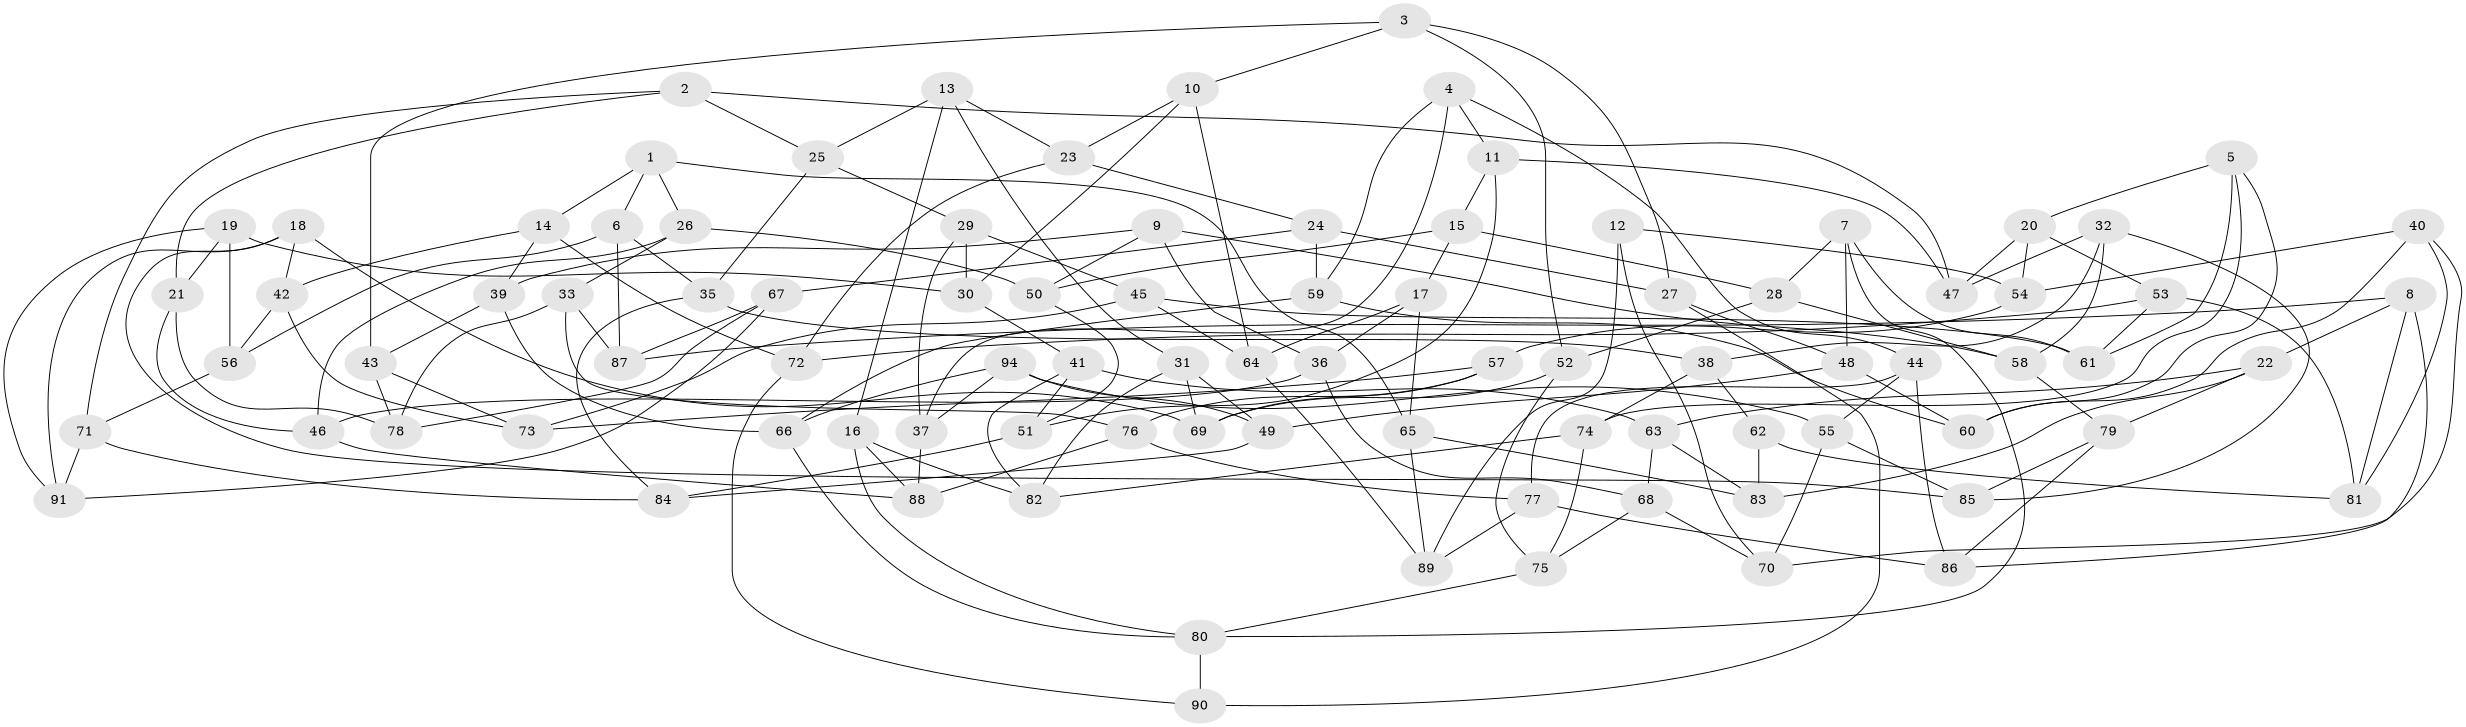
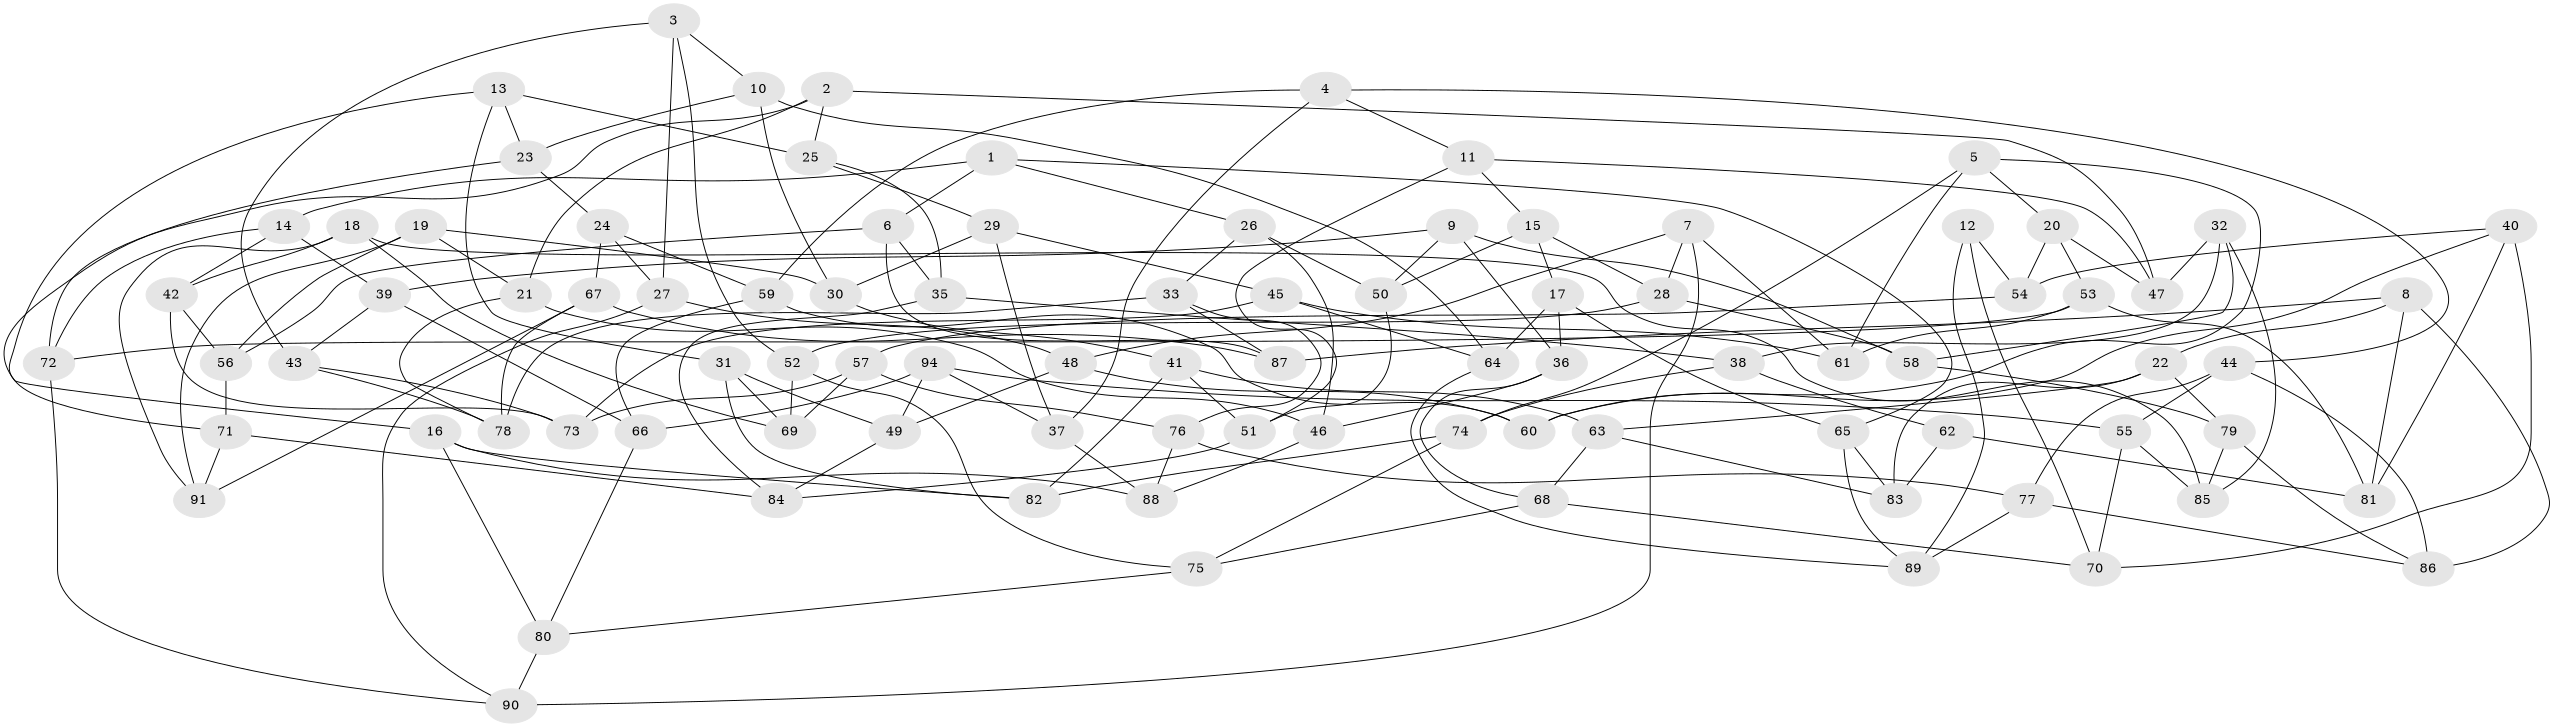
(1822, 618) -> (1273, 669)
